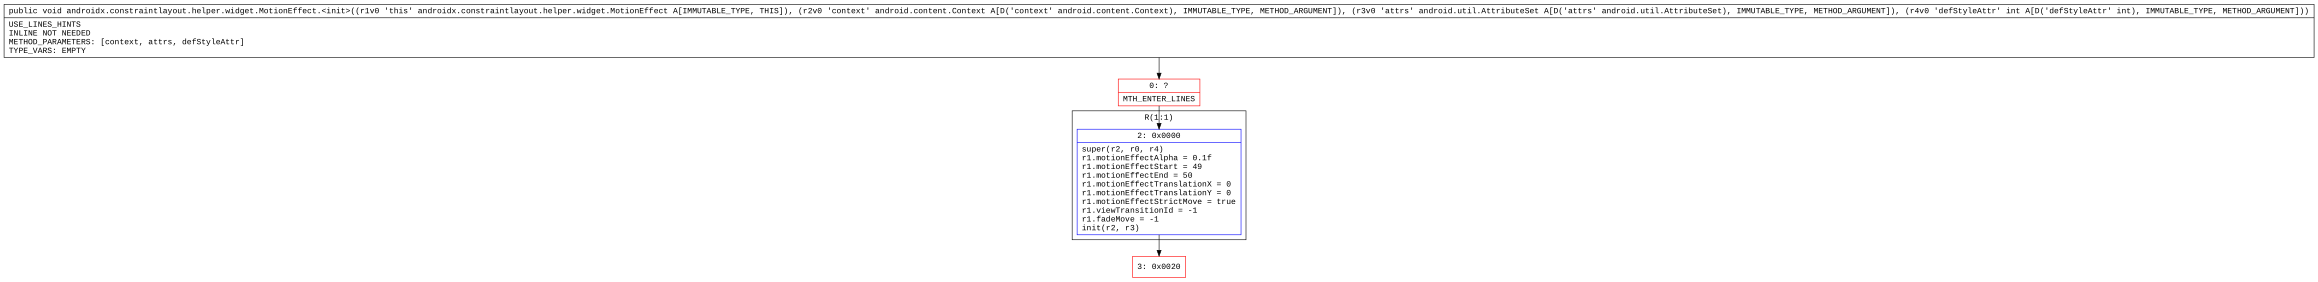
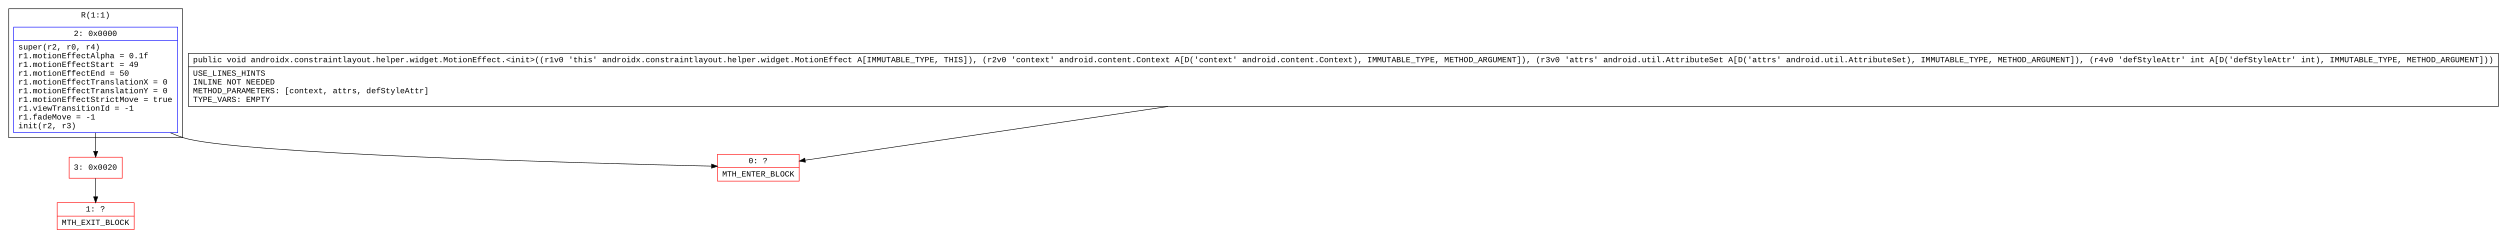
(1159, 99) -> (758, 174)
(1159, 115) -> (440, 158)
none -> (96, 216)
